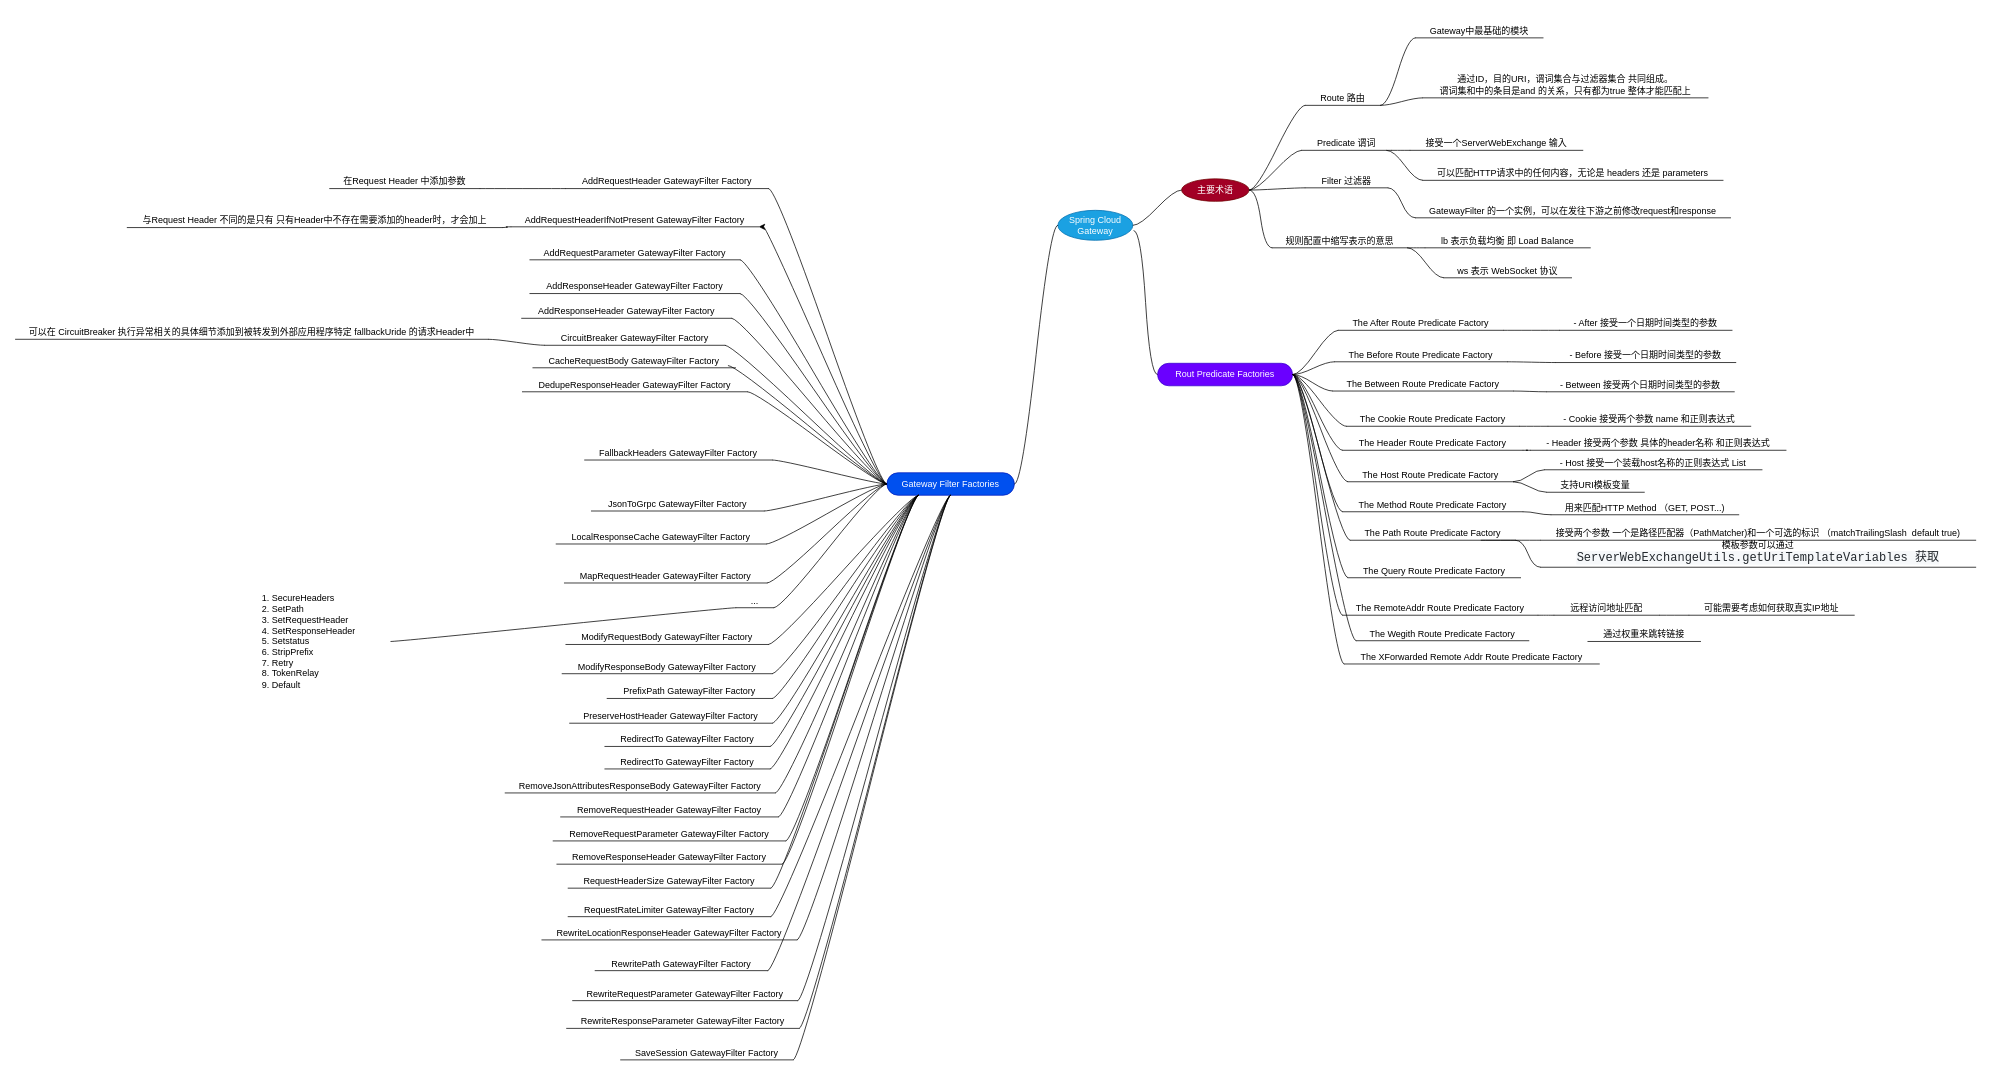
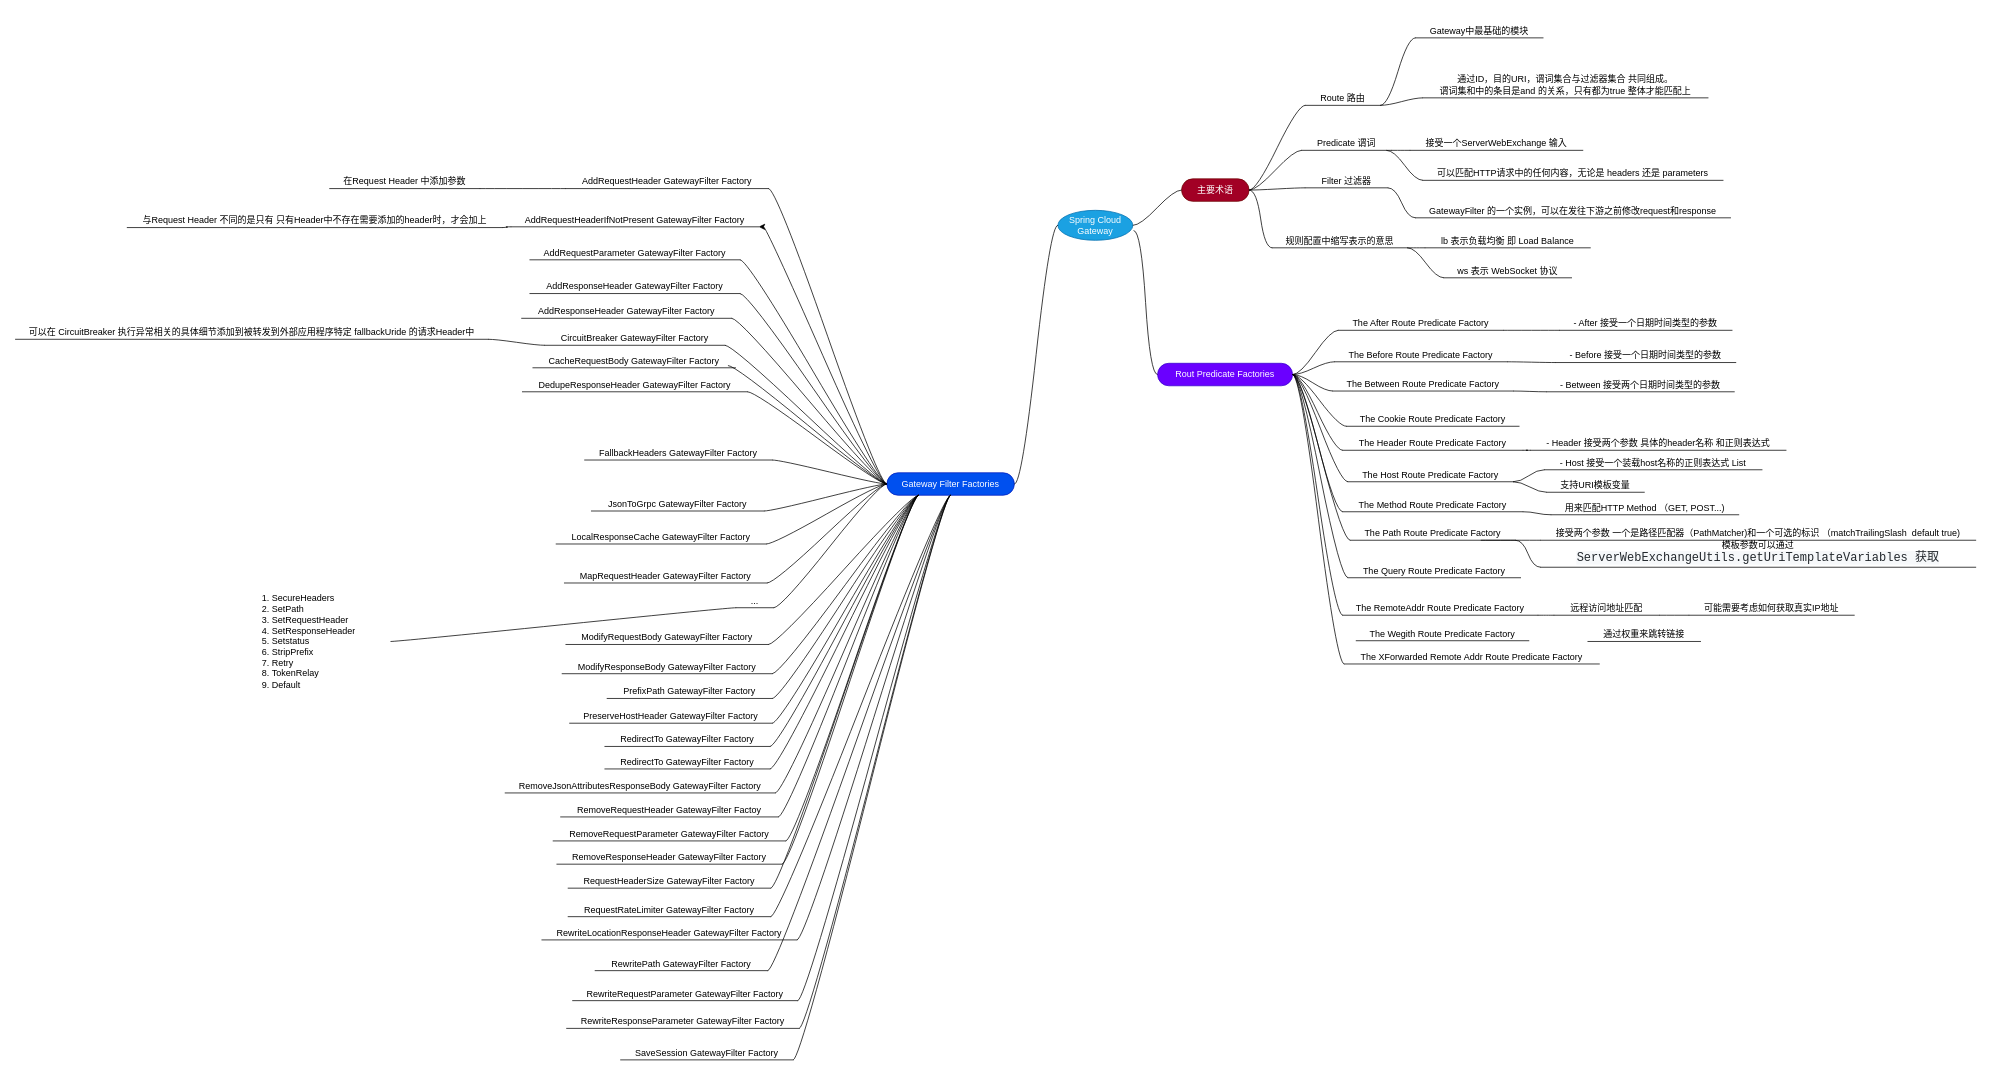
(1215, 190) -> (1215, 190)
(1650, 415) -> none
(1527, 426) -> none
(1331, 544) -> none
